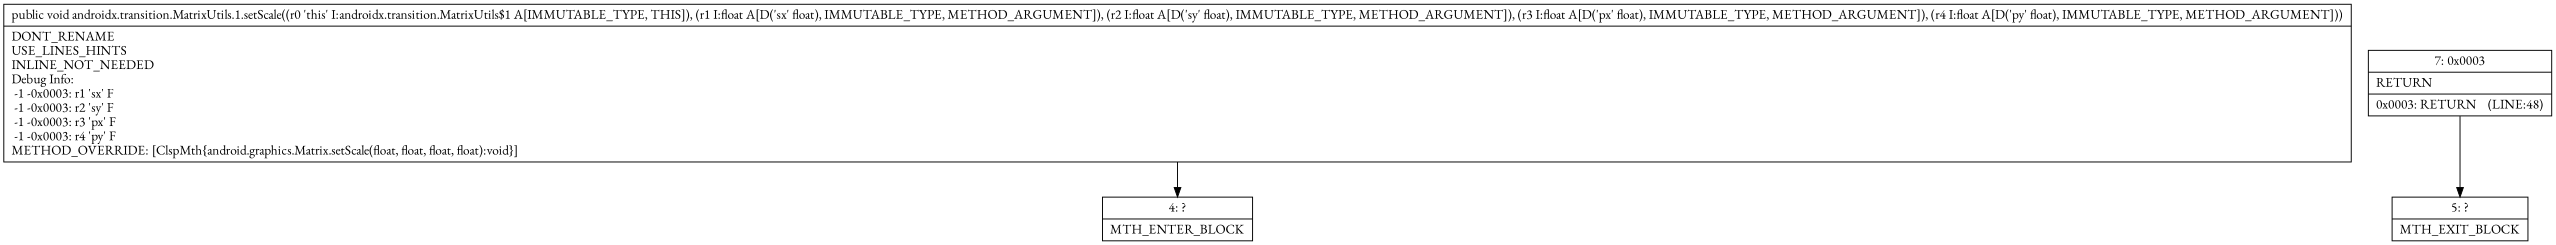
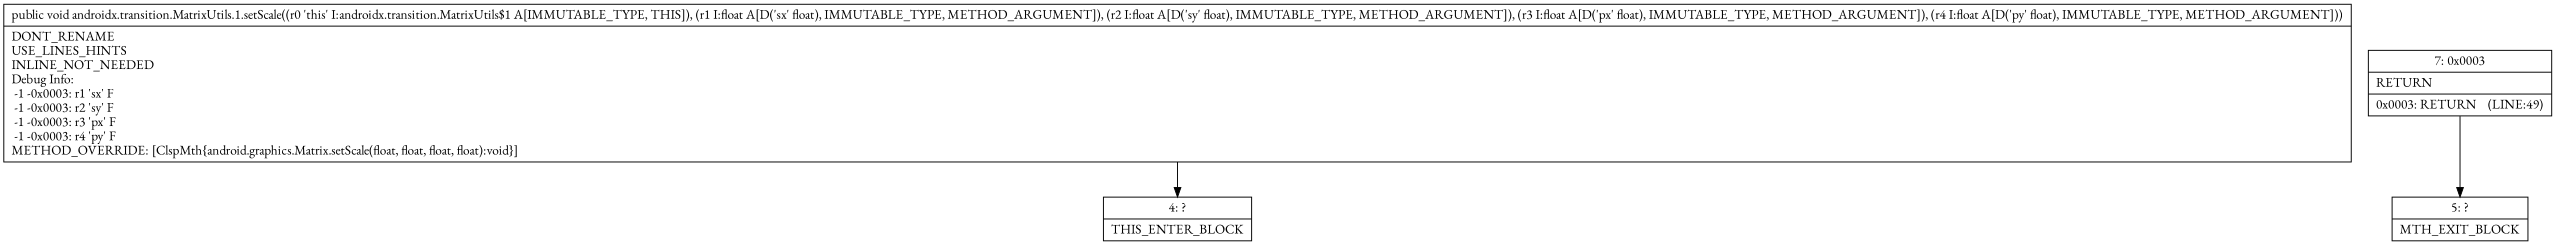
(2460, 105) -> (2460, 105)
(1178, 229) -> (1178, 229)
